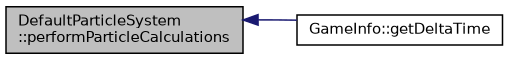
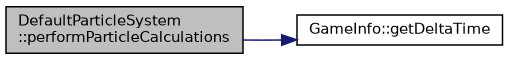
(277, 20) -> (262, 40)
